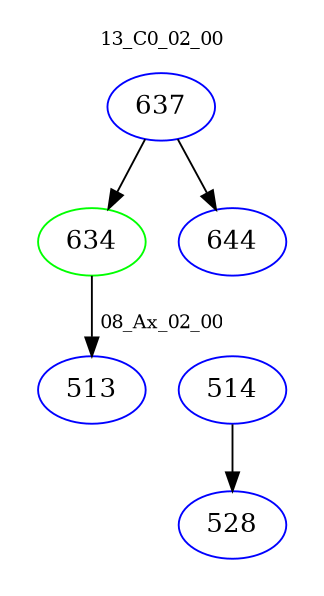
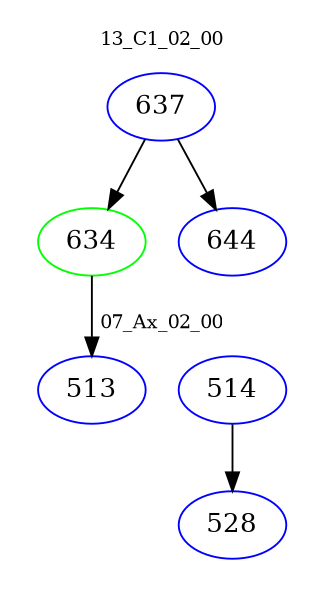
(162, 40) -> (162, 40)
(162, 323) -> (162, 323)
